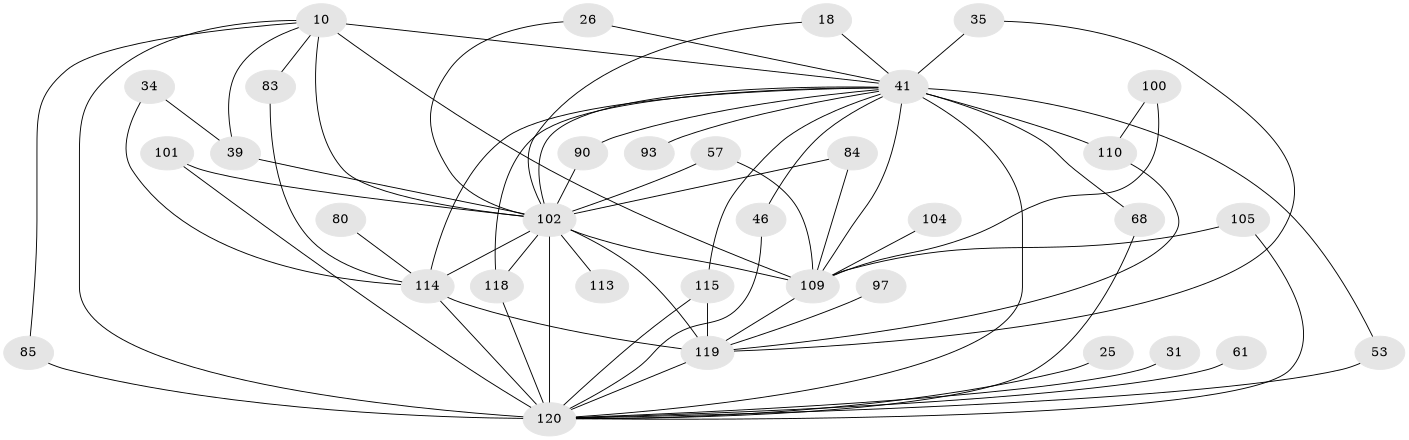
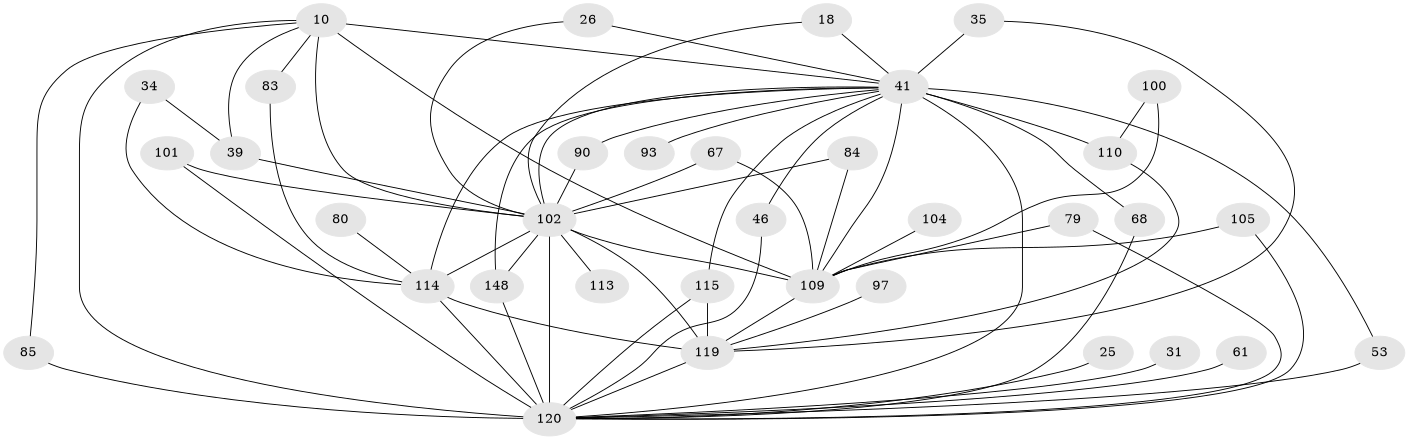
(716, 153) -> (716, 153)
none -> (1073, 220)
(497, 286) -> (497, 286)
